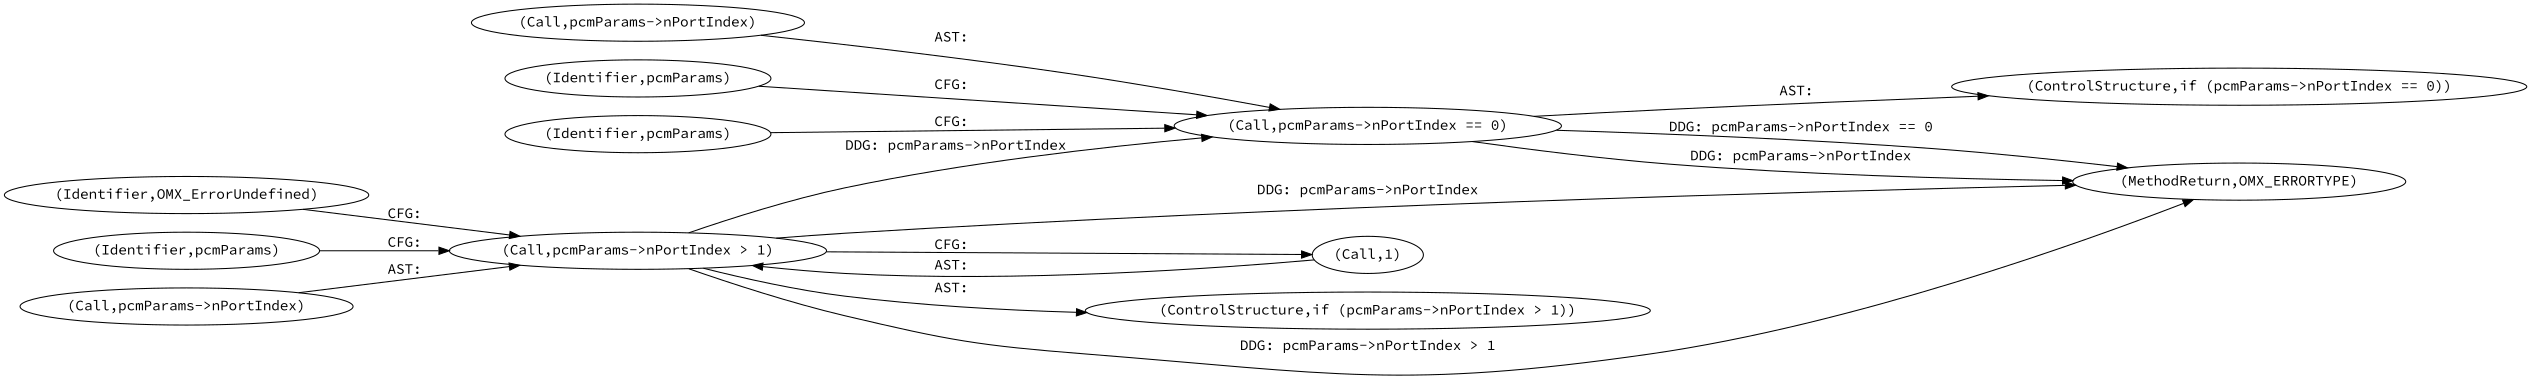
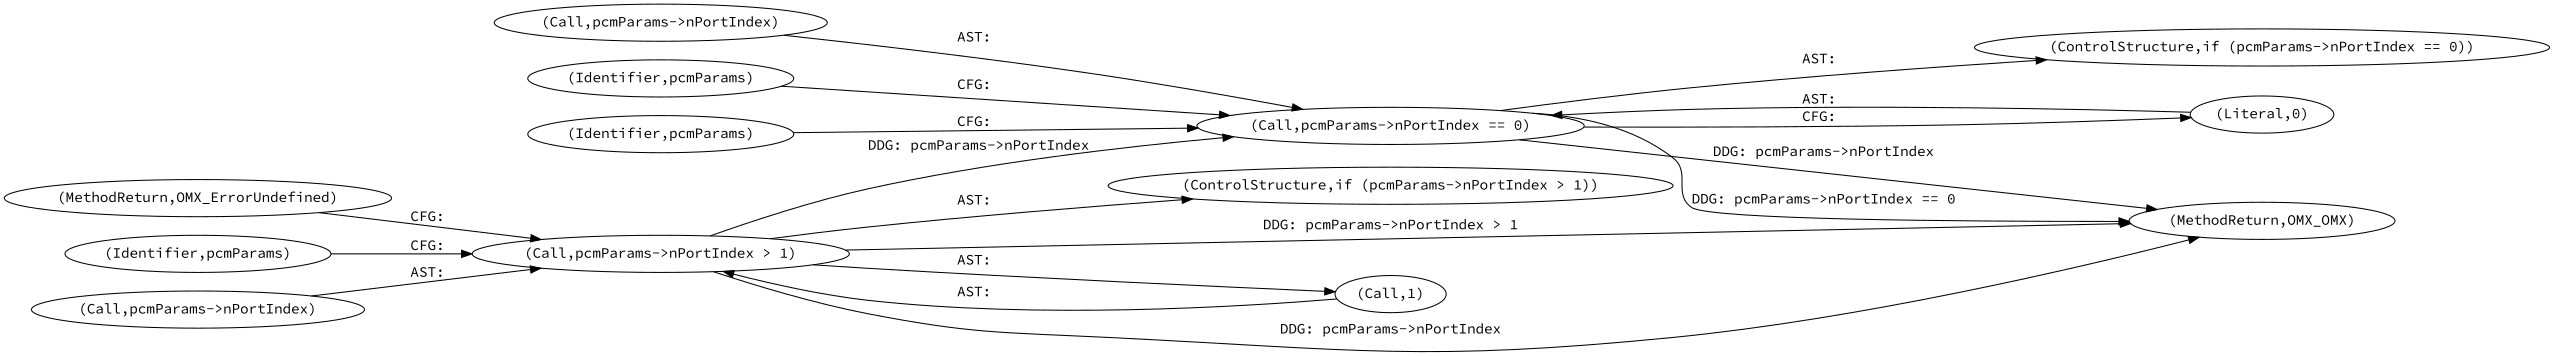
none -> (2262, 115)
(2239, 182) -> (2262, 221)
(187, 195) -> (198, 198)
(956, 245) -> (979, 261)
